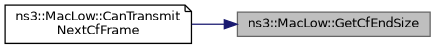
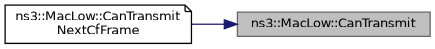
(334, 24) -> (334, 24)
